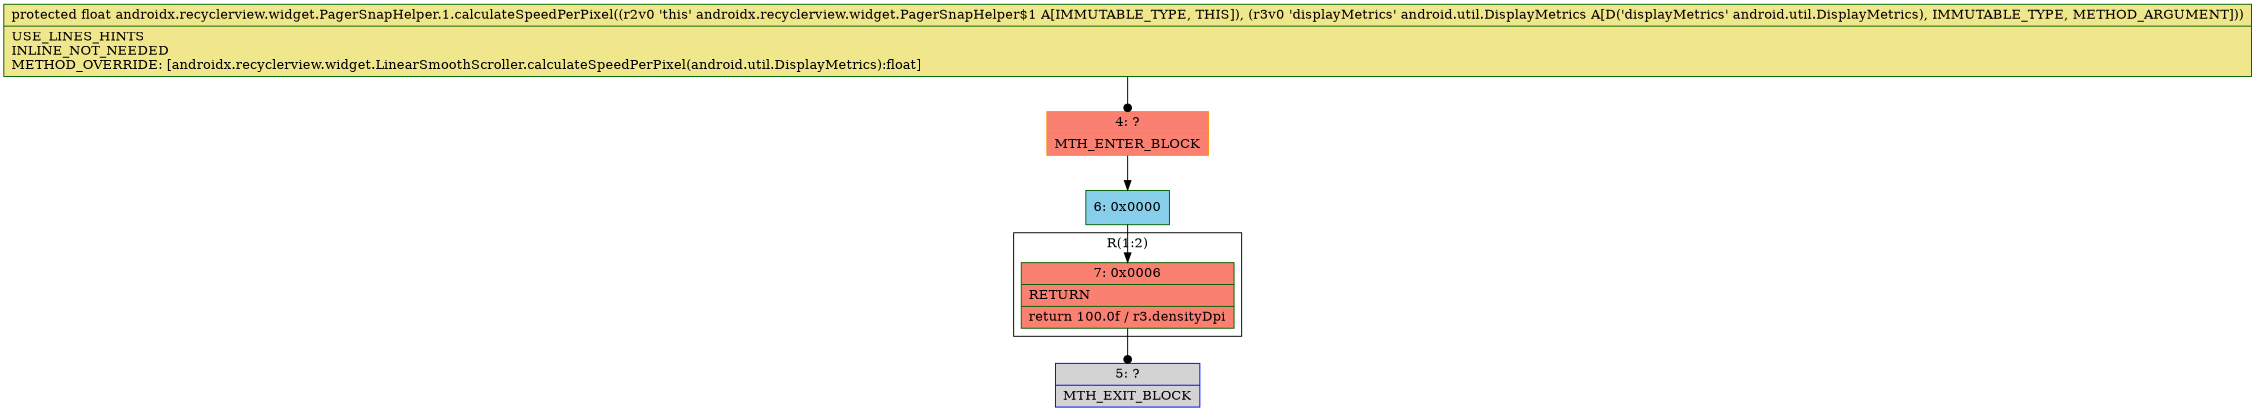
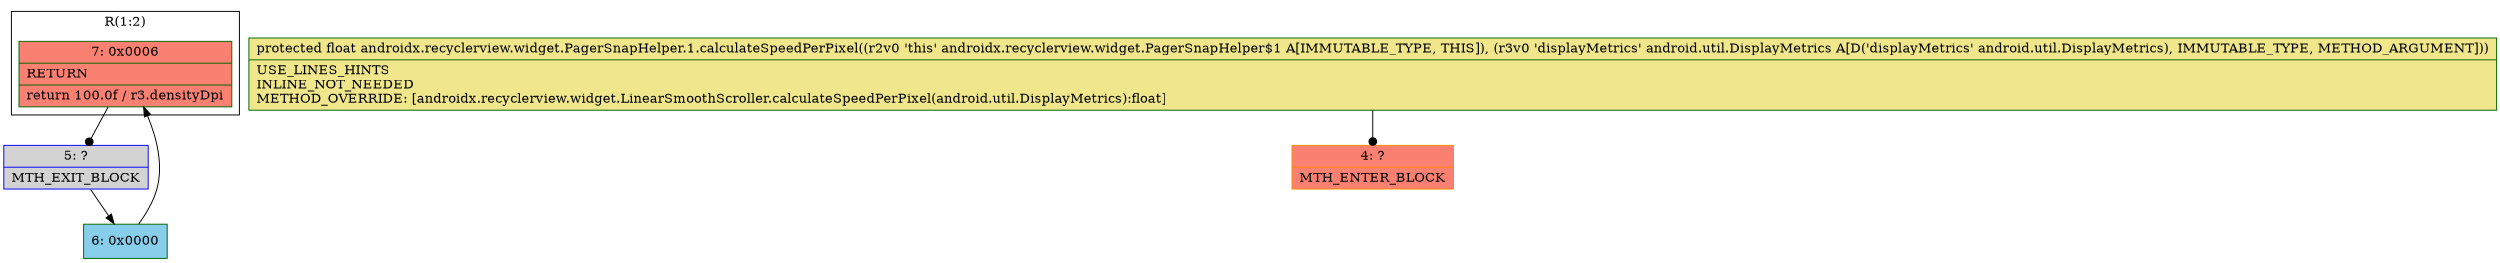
(1128, 168) -> (100, 203)
